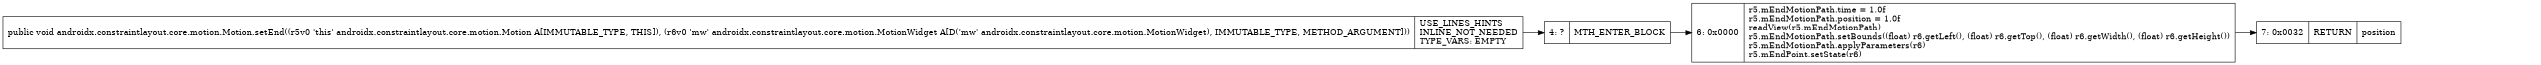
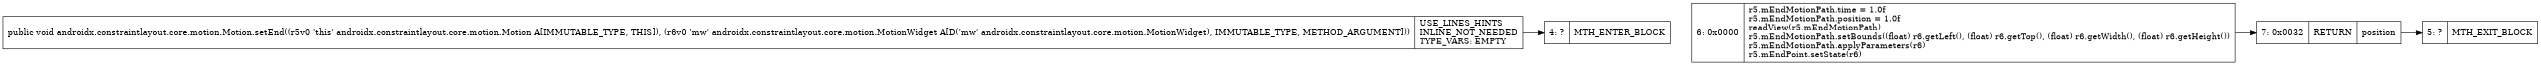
(1678, 33) -> none
none -> (2480, 33)
